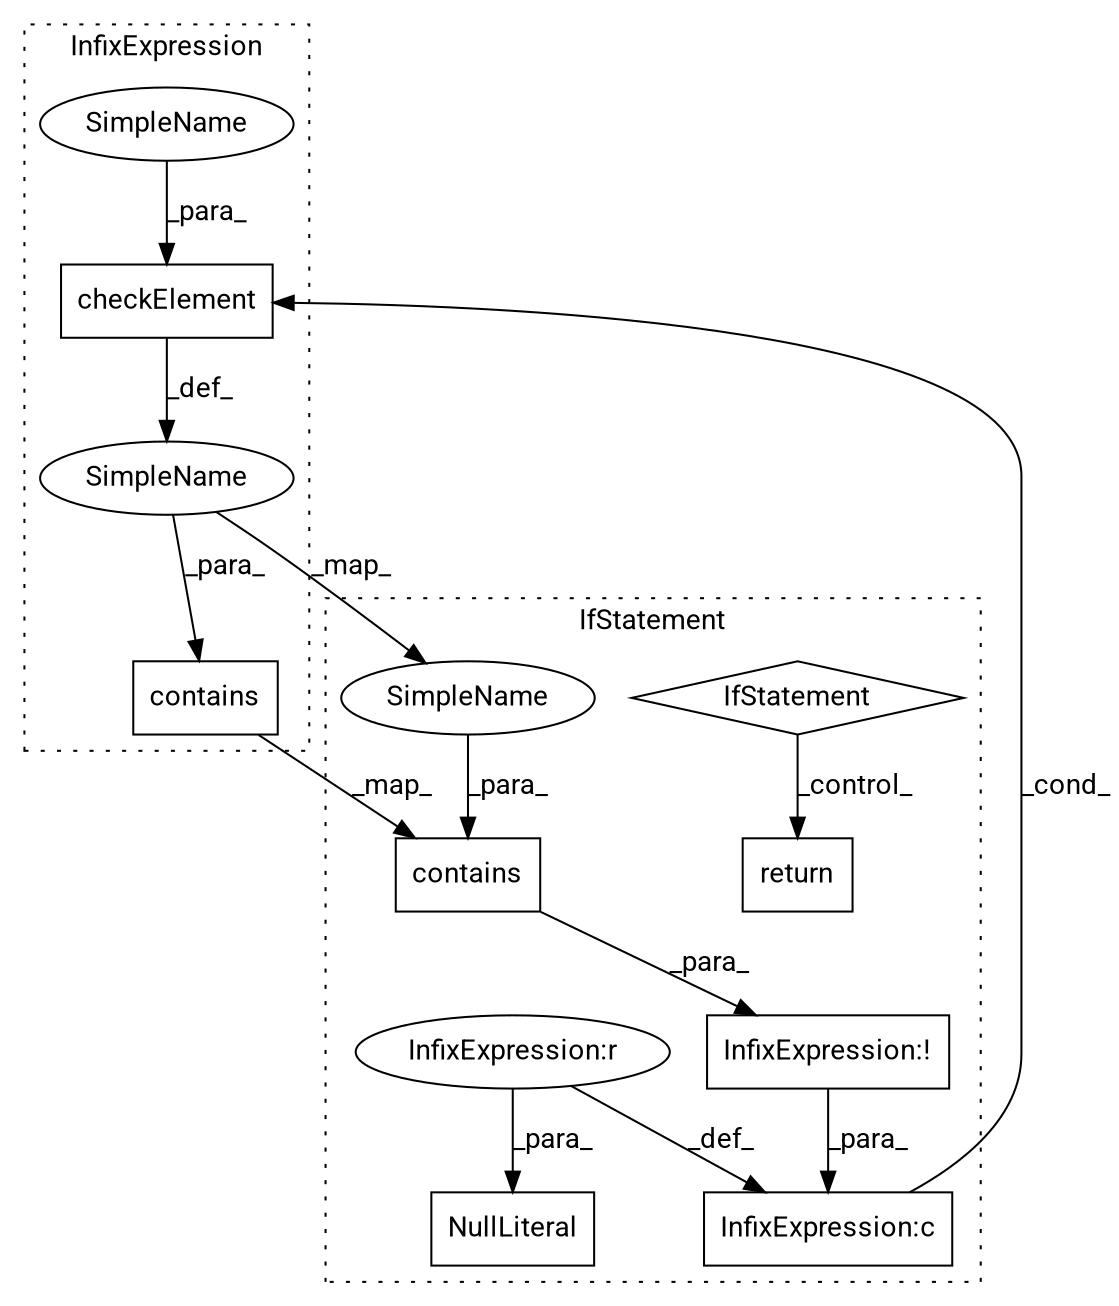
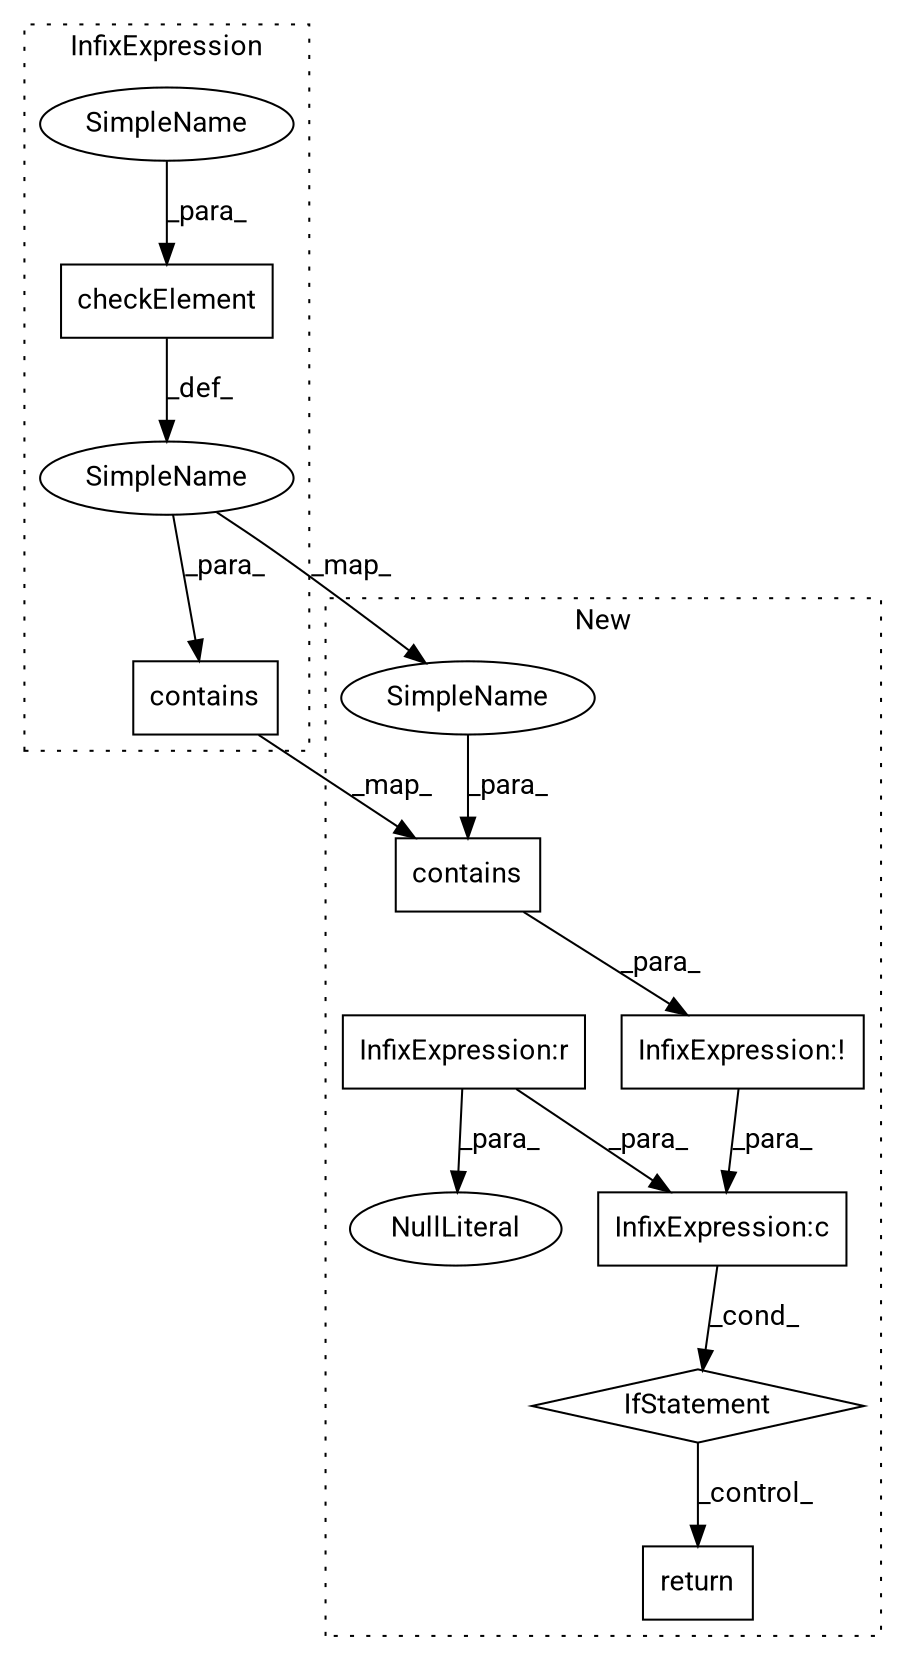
(1018, 469) -> (711, 1308)
(653, 622) -> (603, 622)
(513, 1052) -> (464, 1052)
(721, 1140) -> (649, 1140)
(513, 1229) -> (456, 1229)
